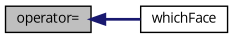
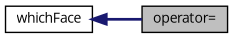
(123, 19) -> (124, 19)
